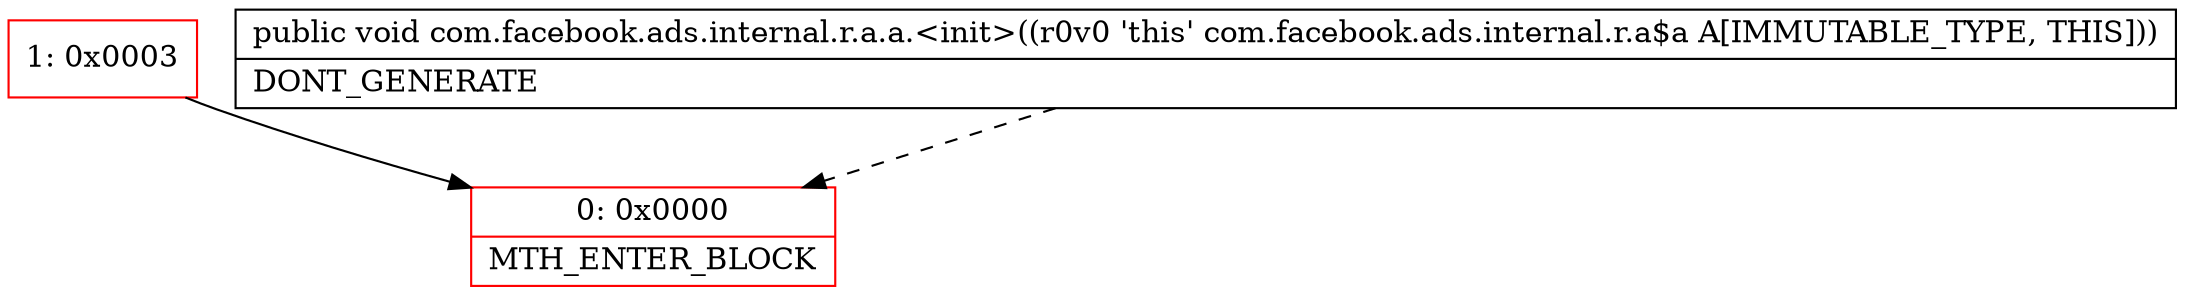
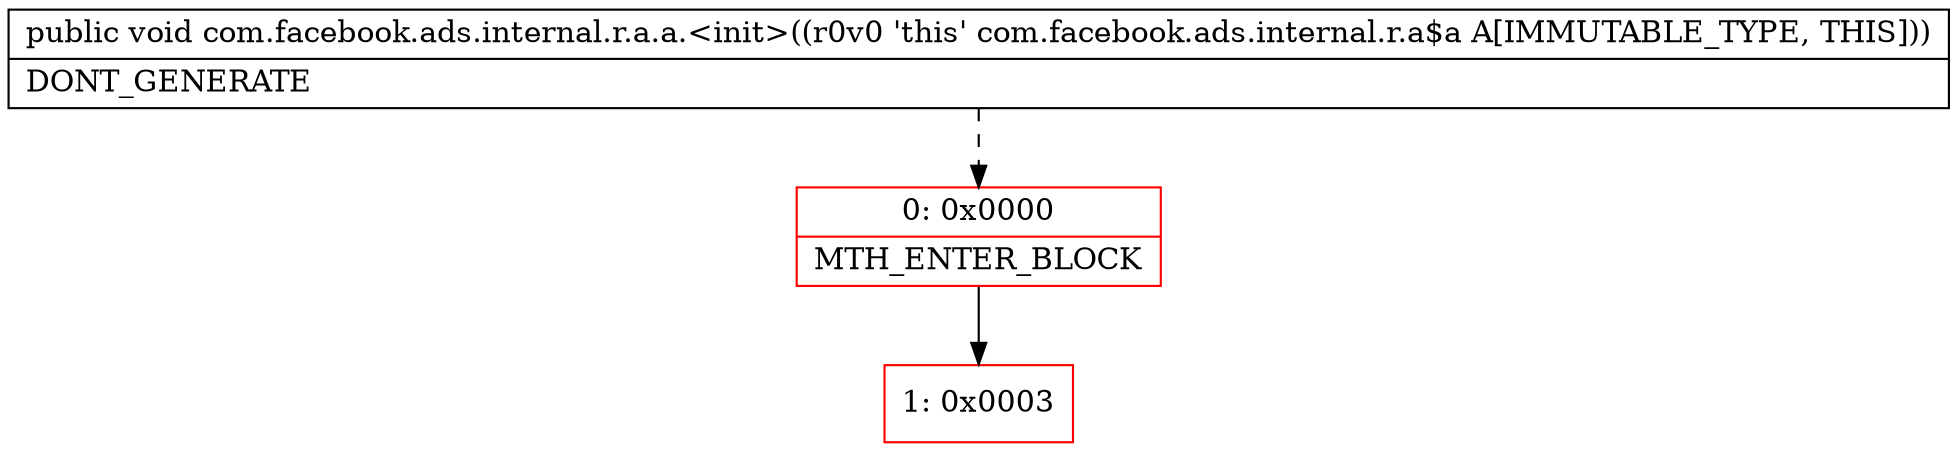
(317, 143) -> (979, 315)
